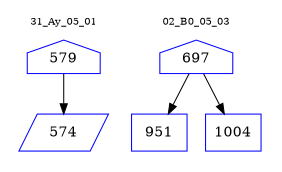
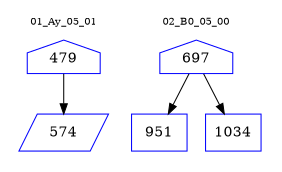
(64, 22) -> (64, 22)
(196, 22) -> (196, 22)
(64, 59) -> (64, 59)
(233, 133) -> (233, 133)
